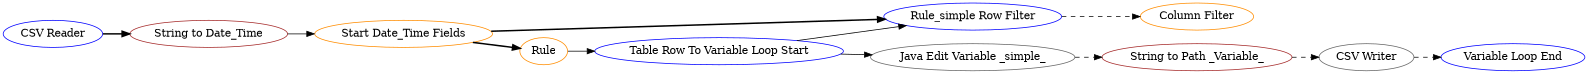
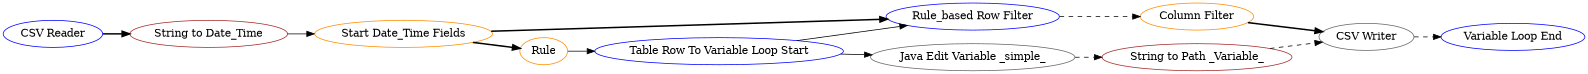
(973, 17) -> (973, 17)
none -> (1281, 27)
